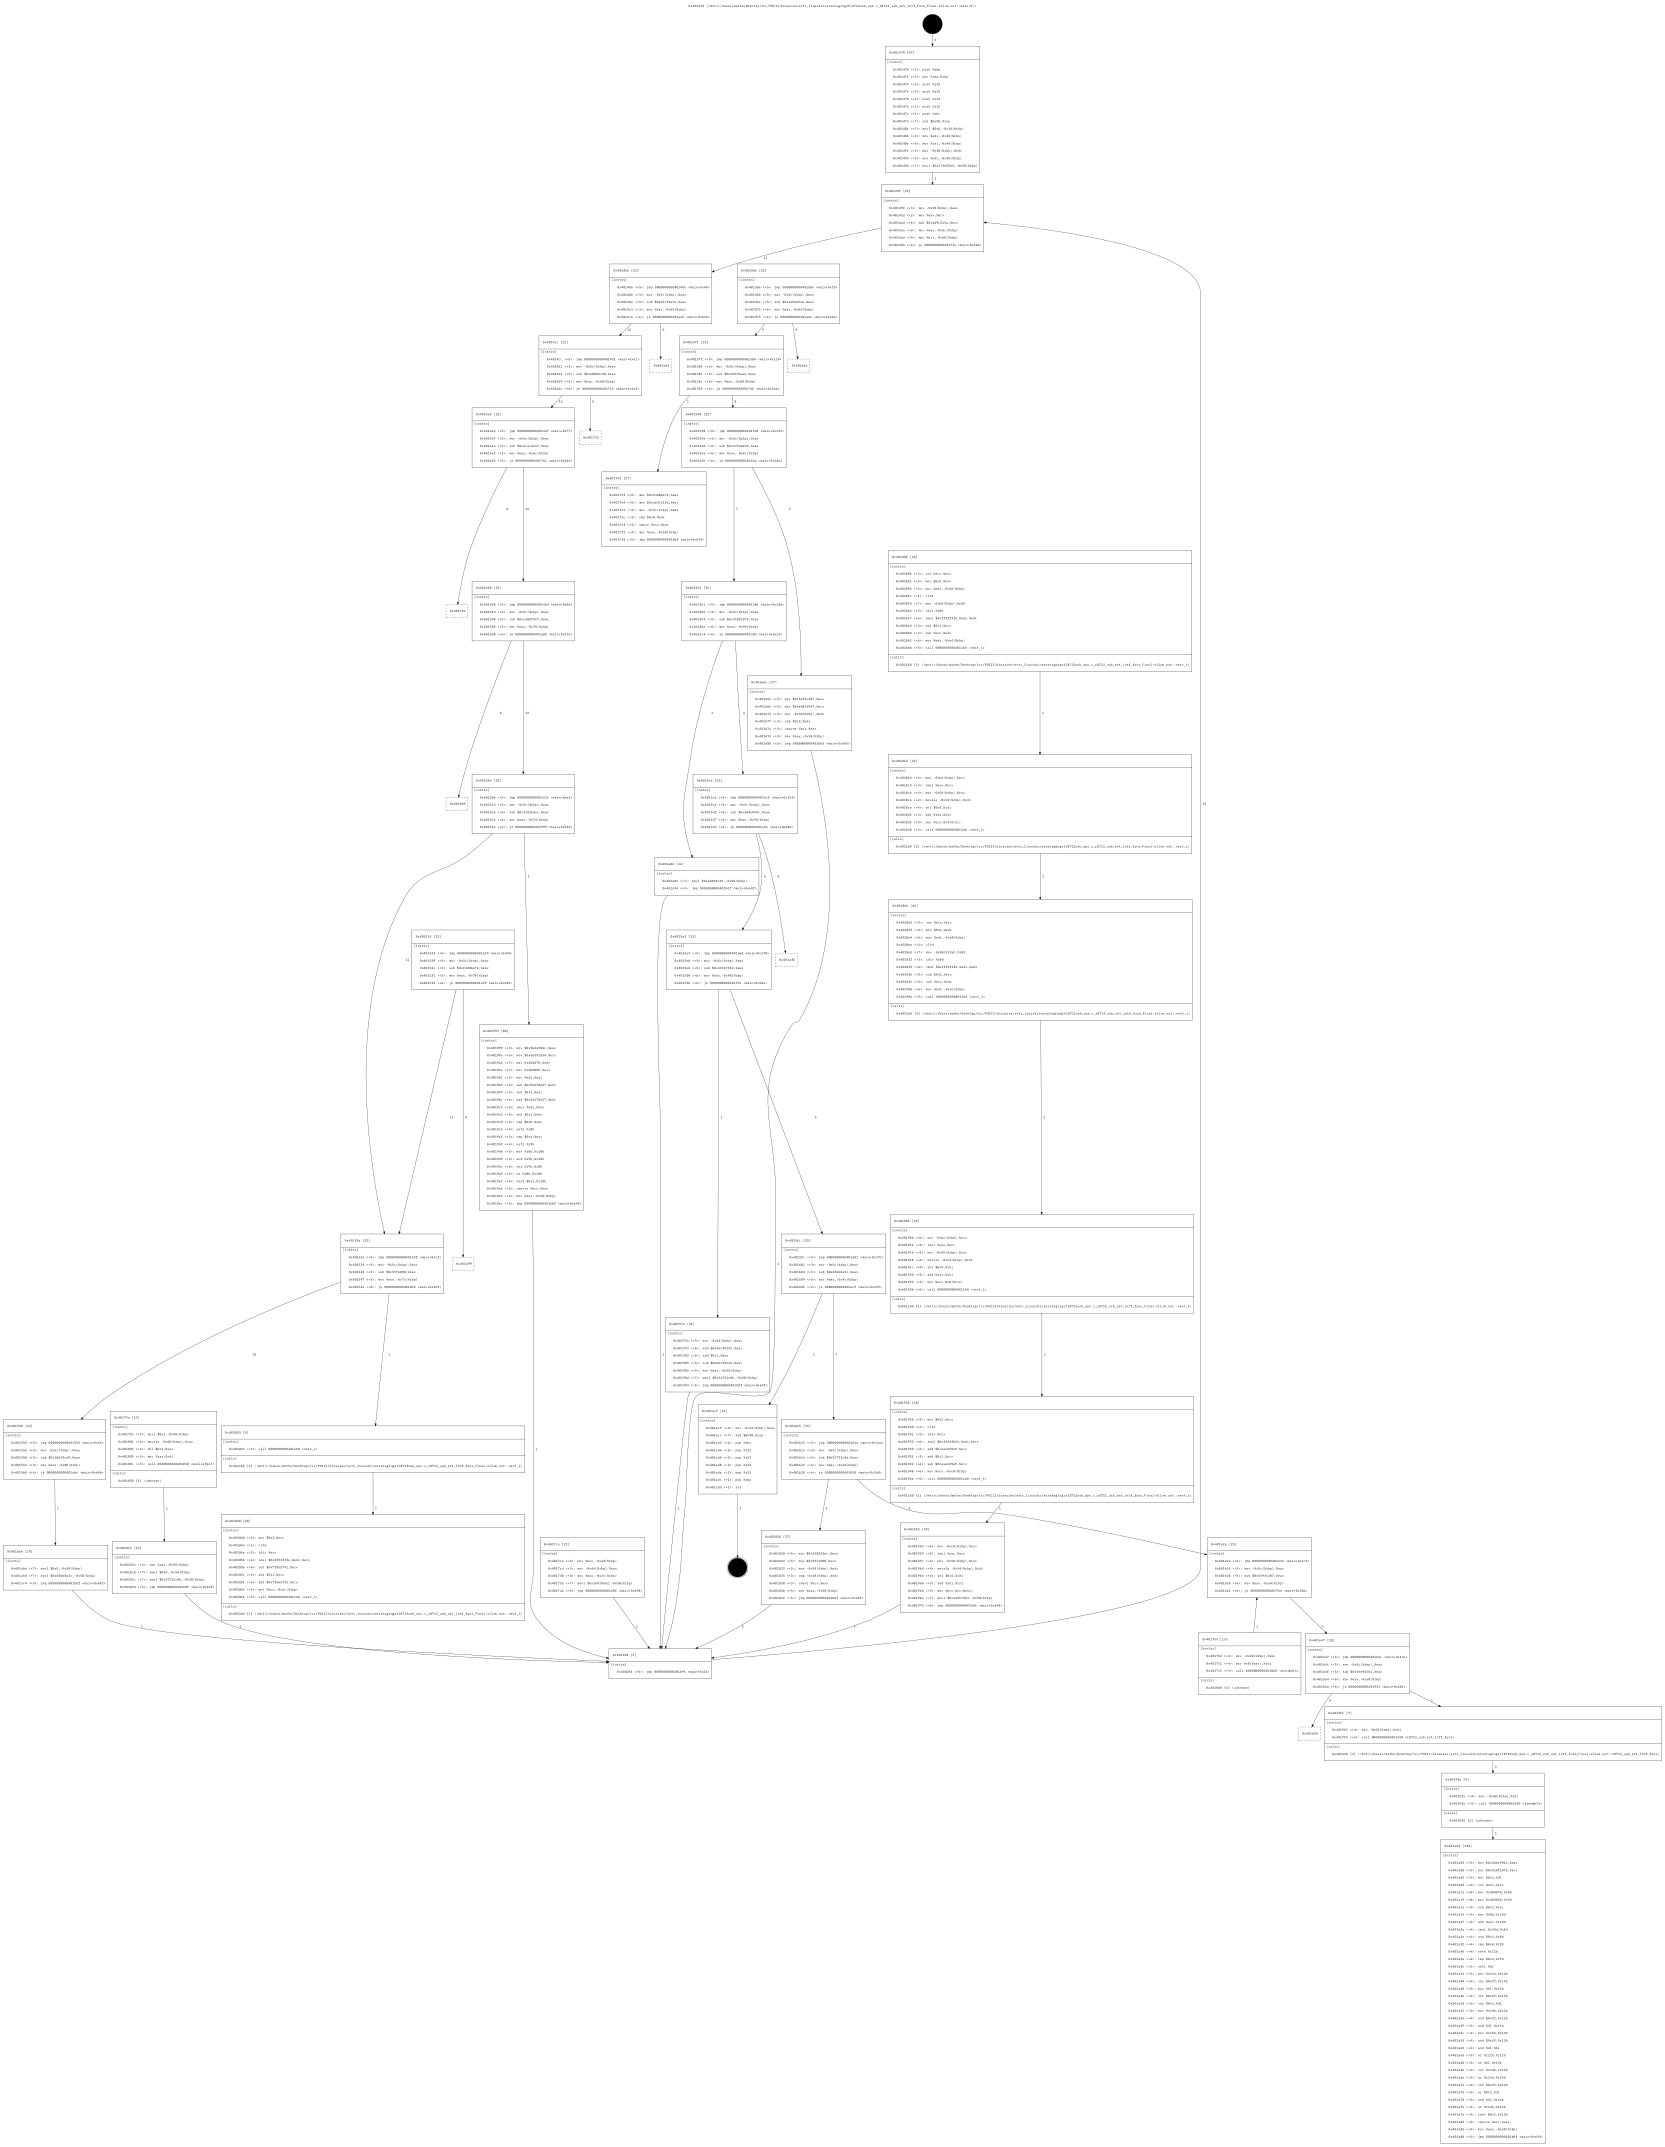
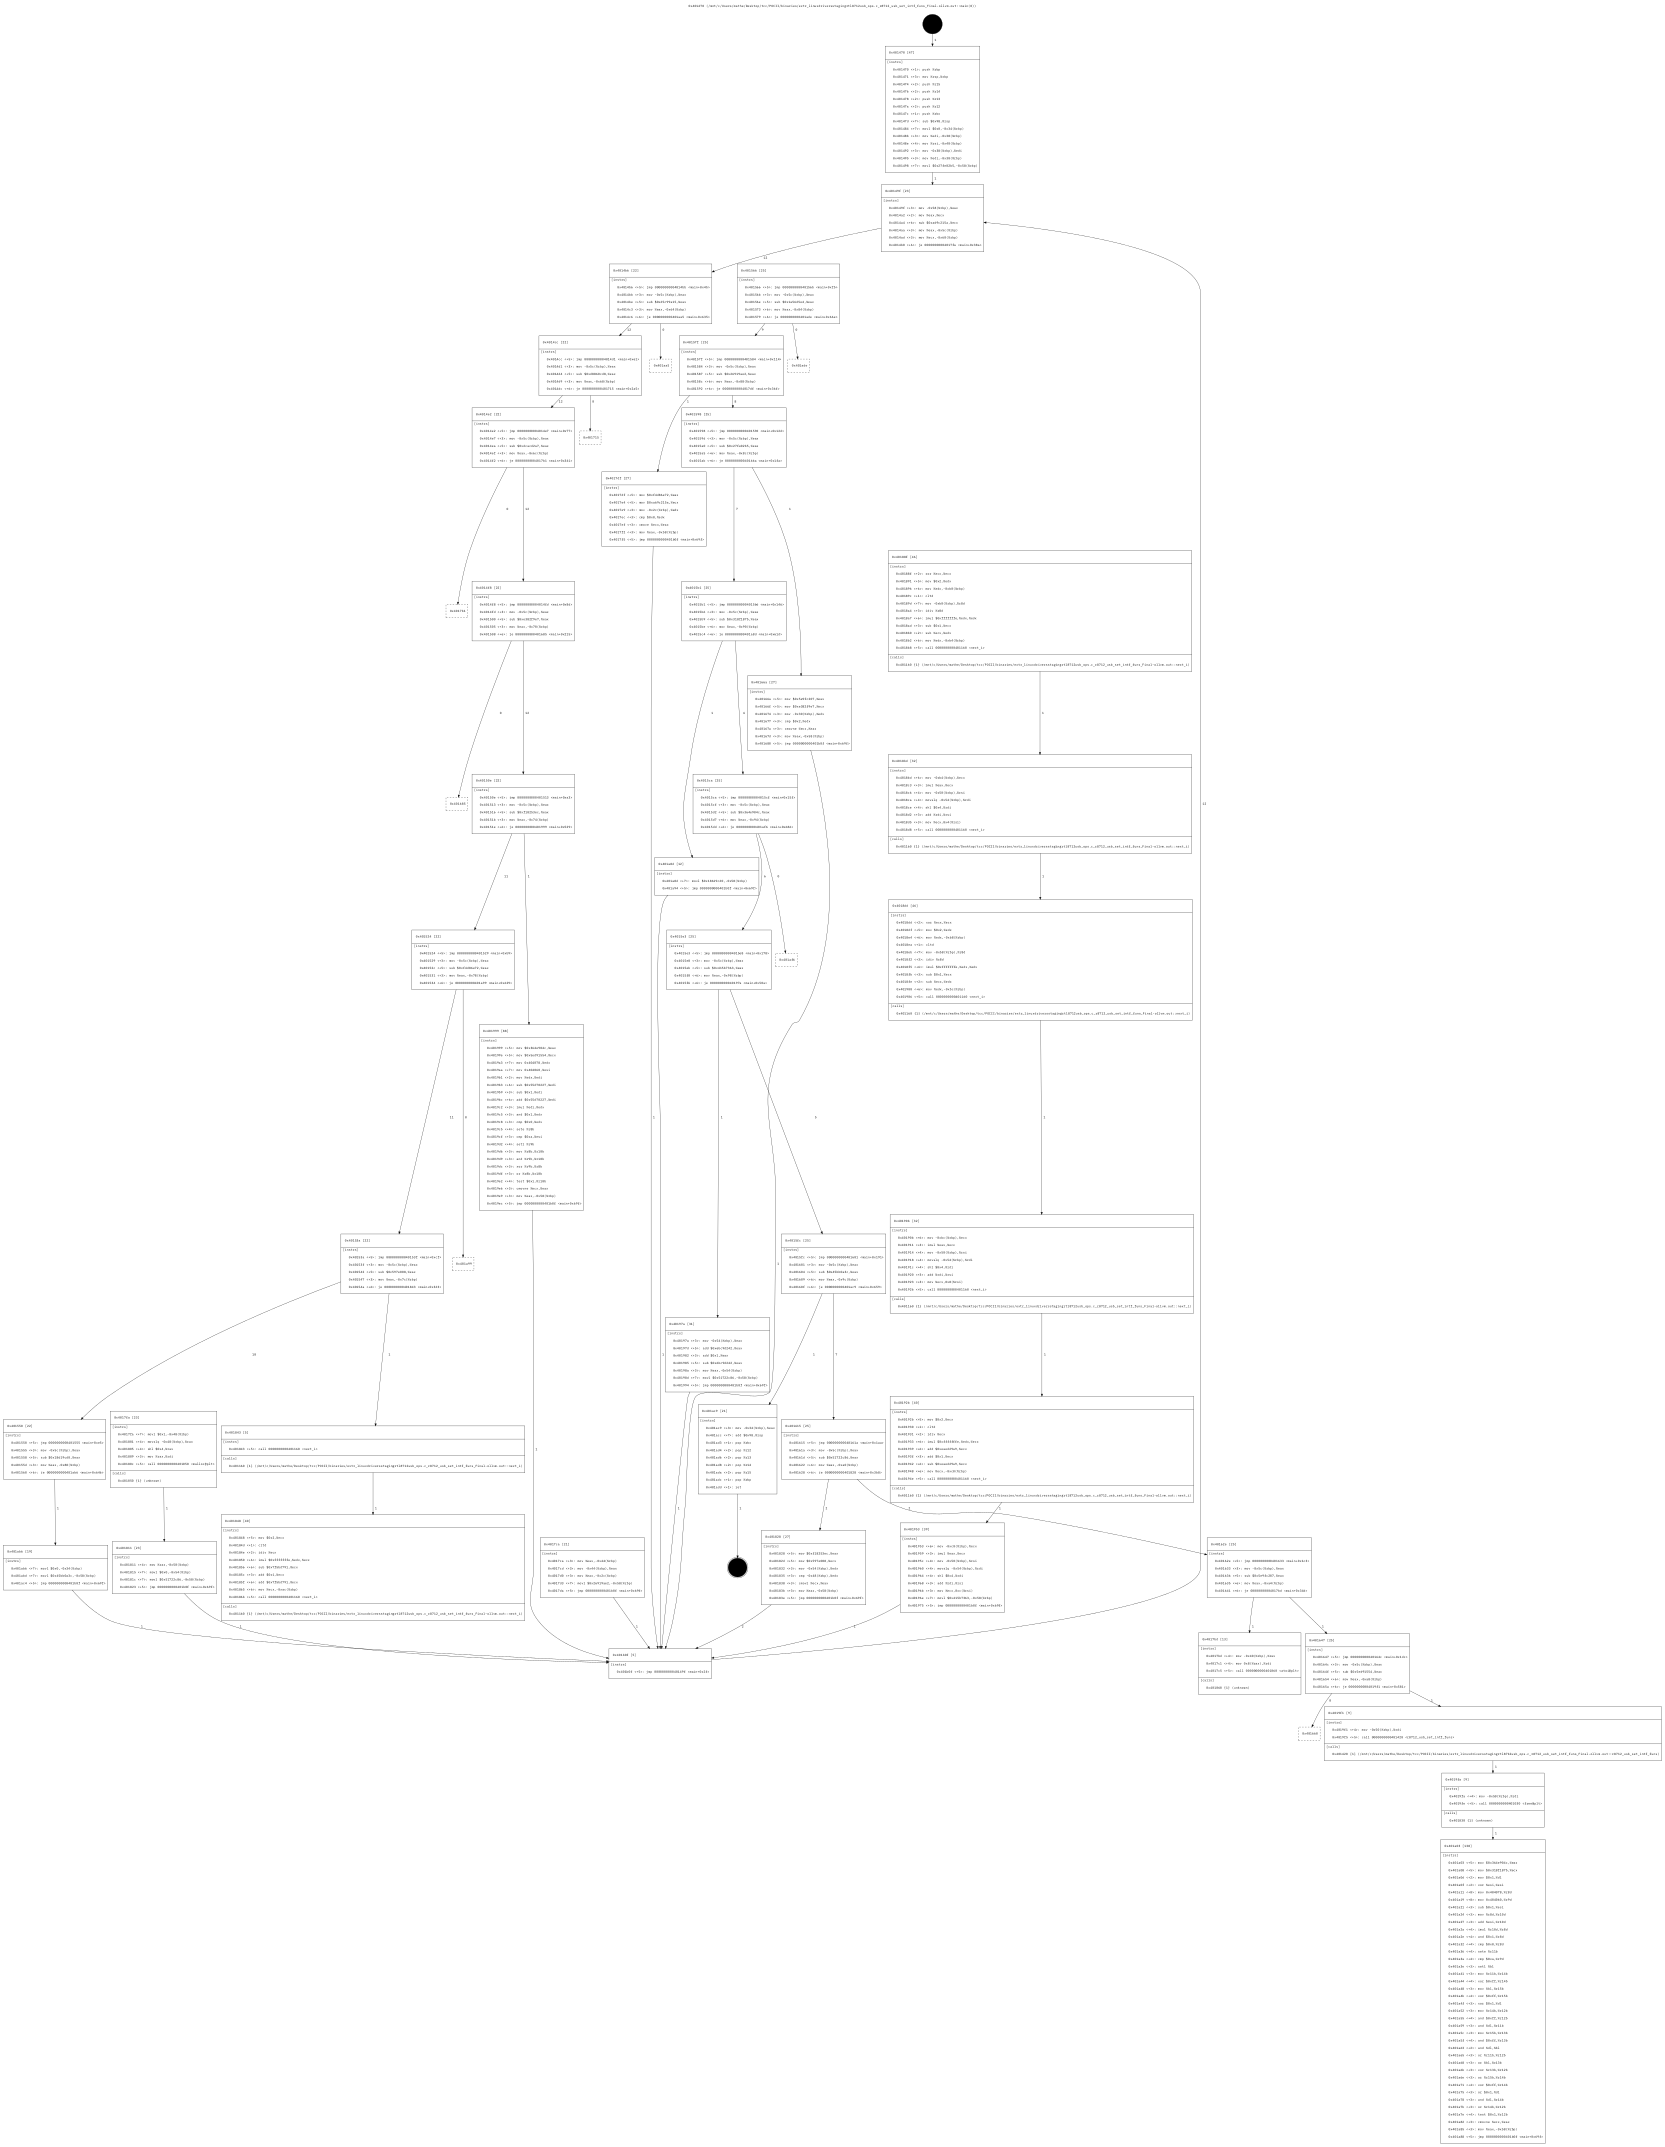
(371, 1007) -> (494, 881)
none -> (651, 1096)
(1255, 1616) -> (1251, 1614)
